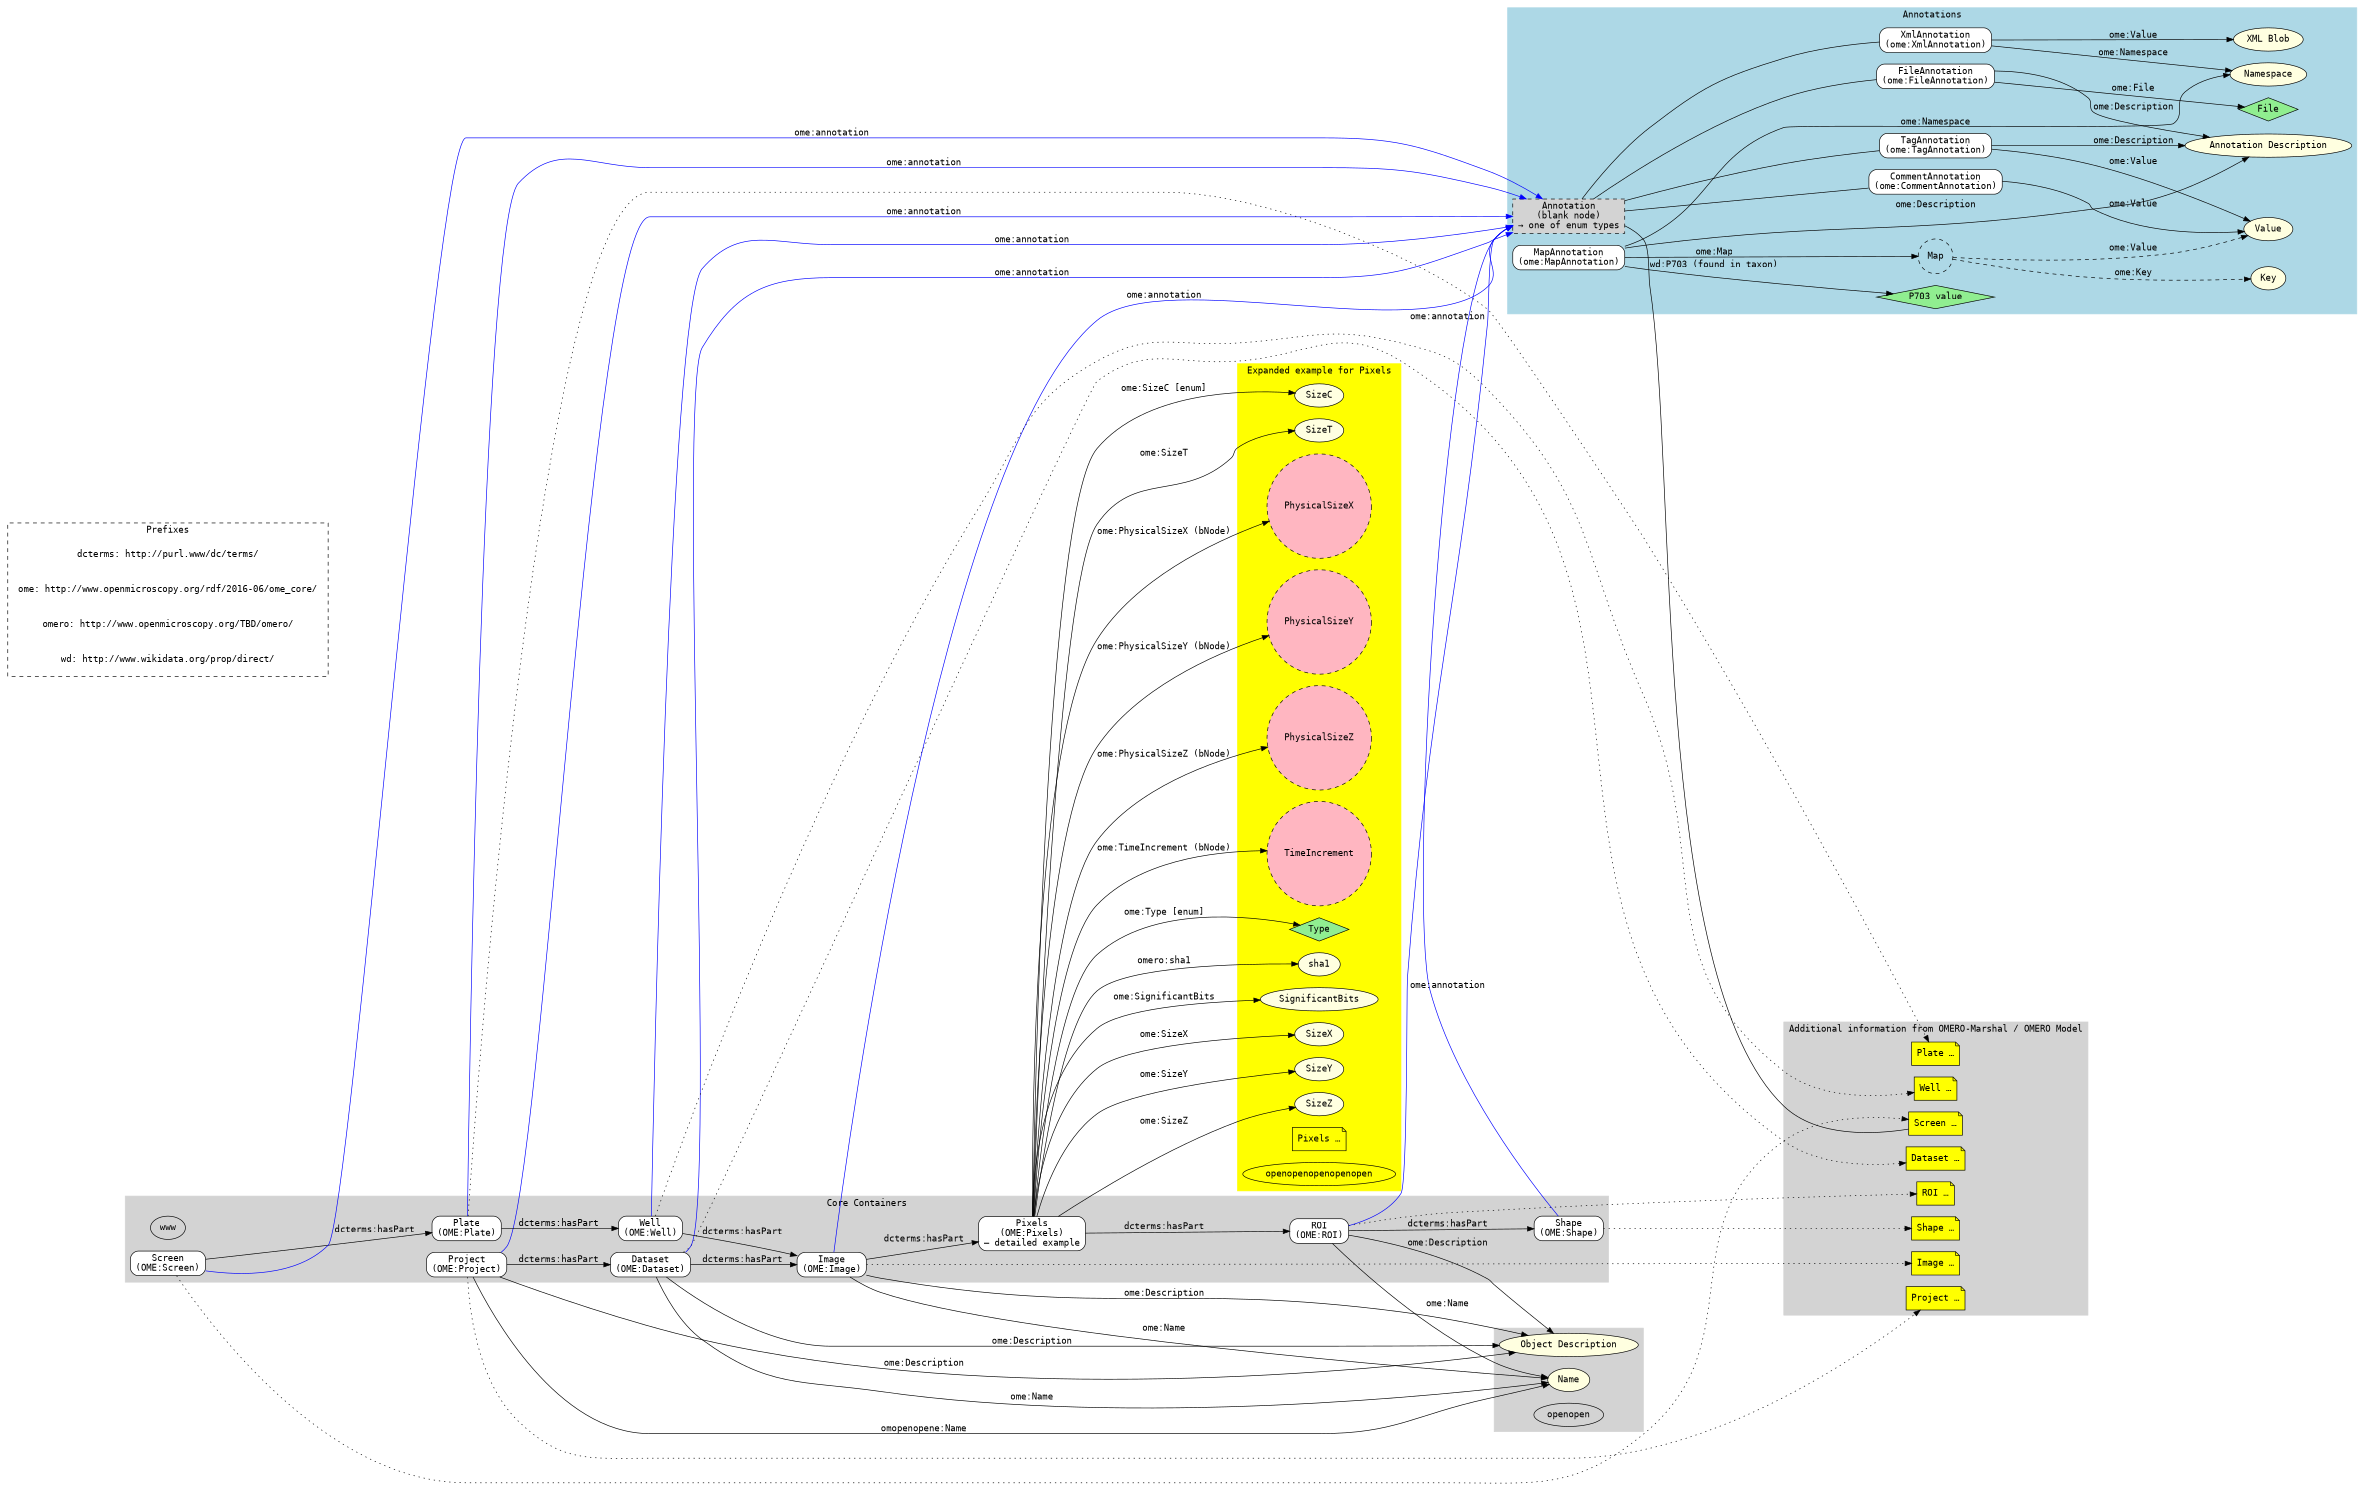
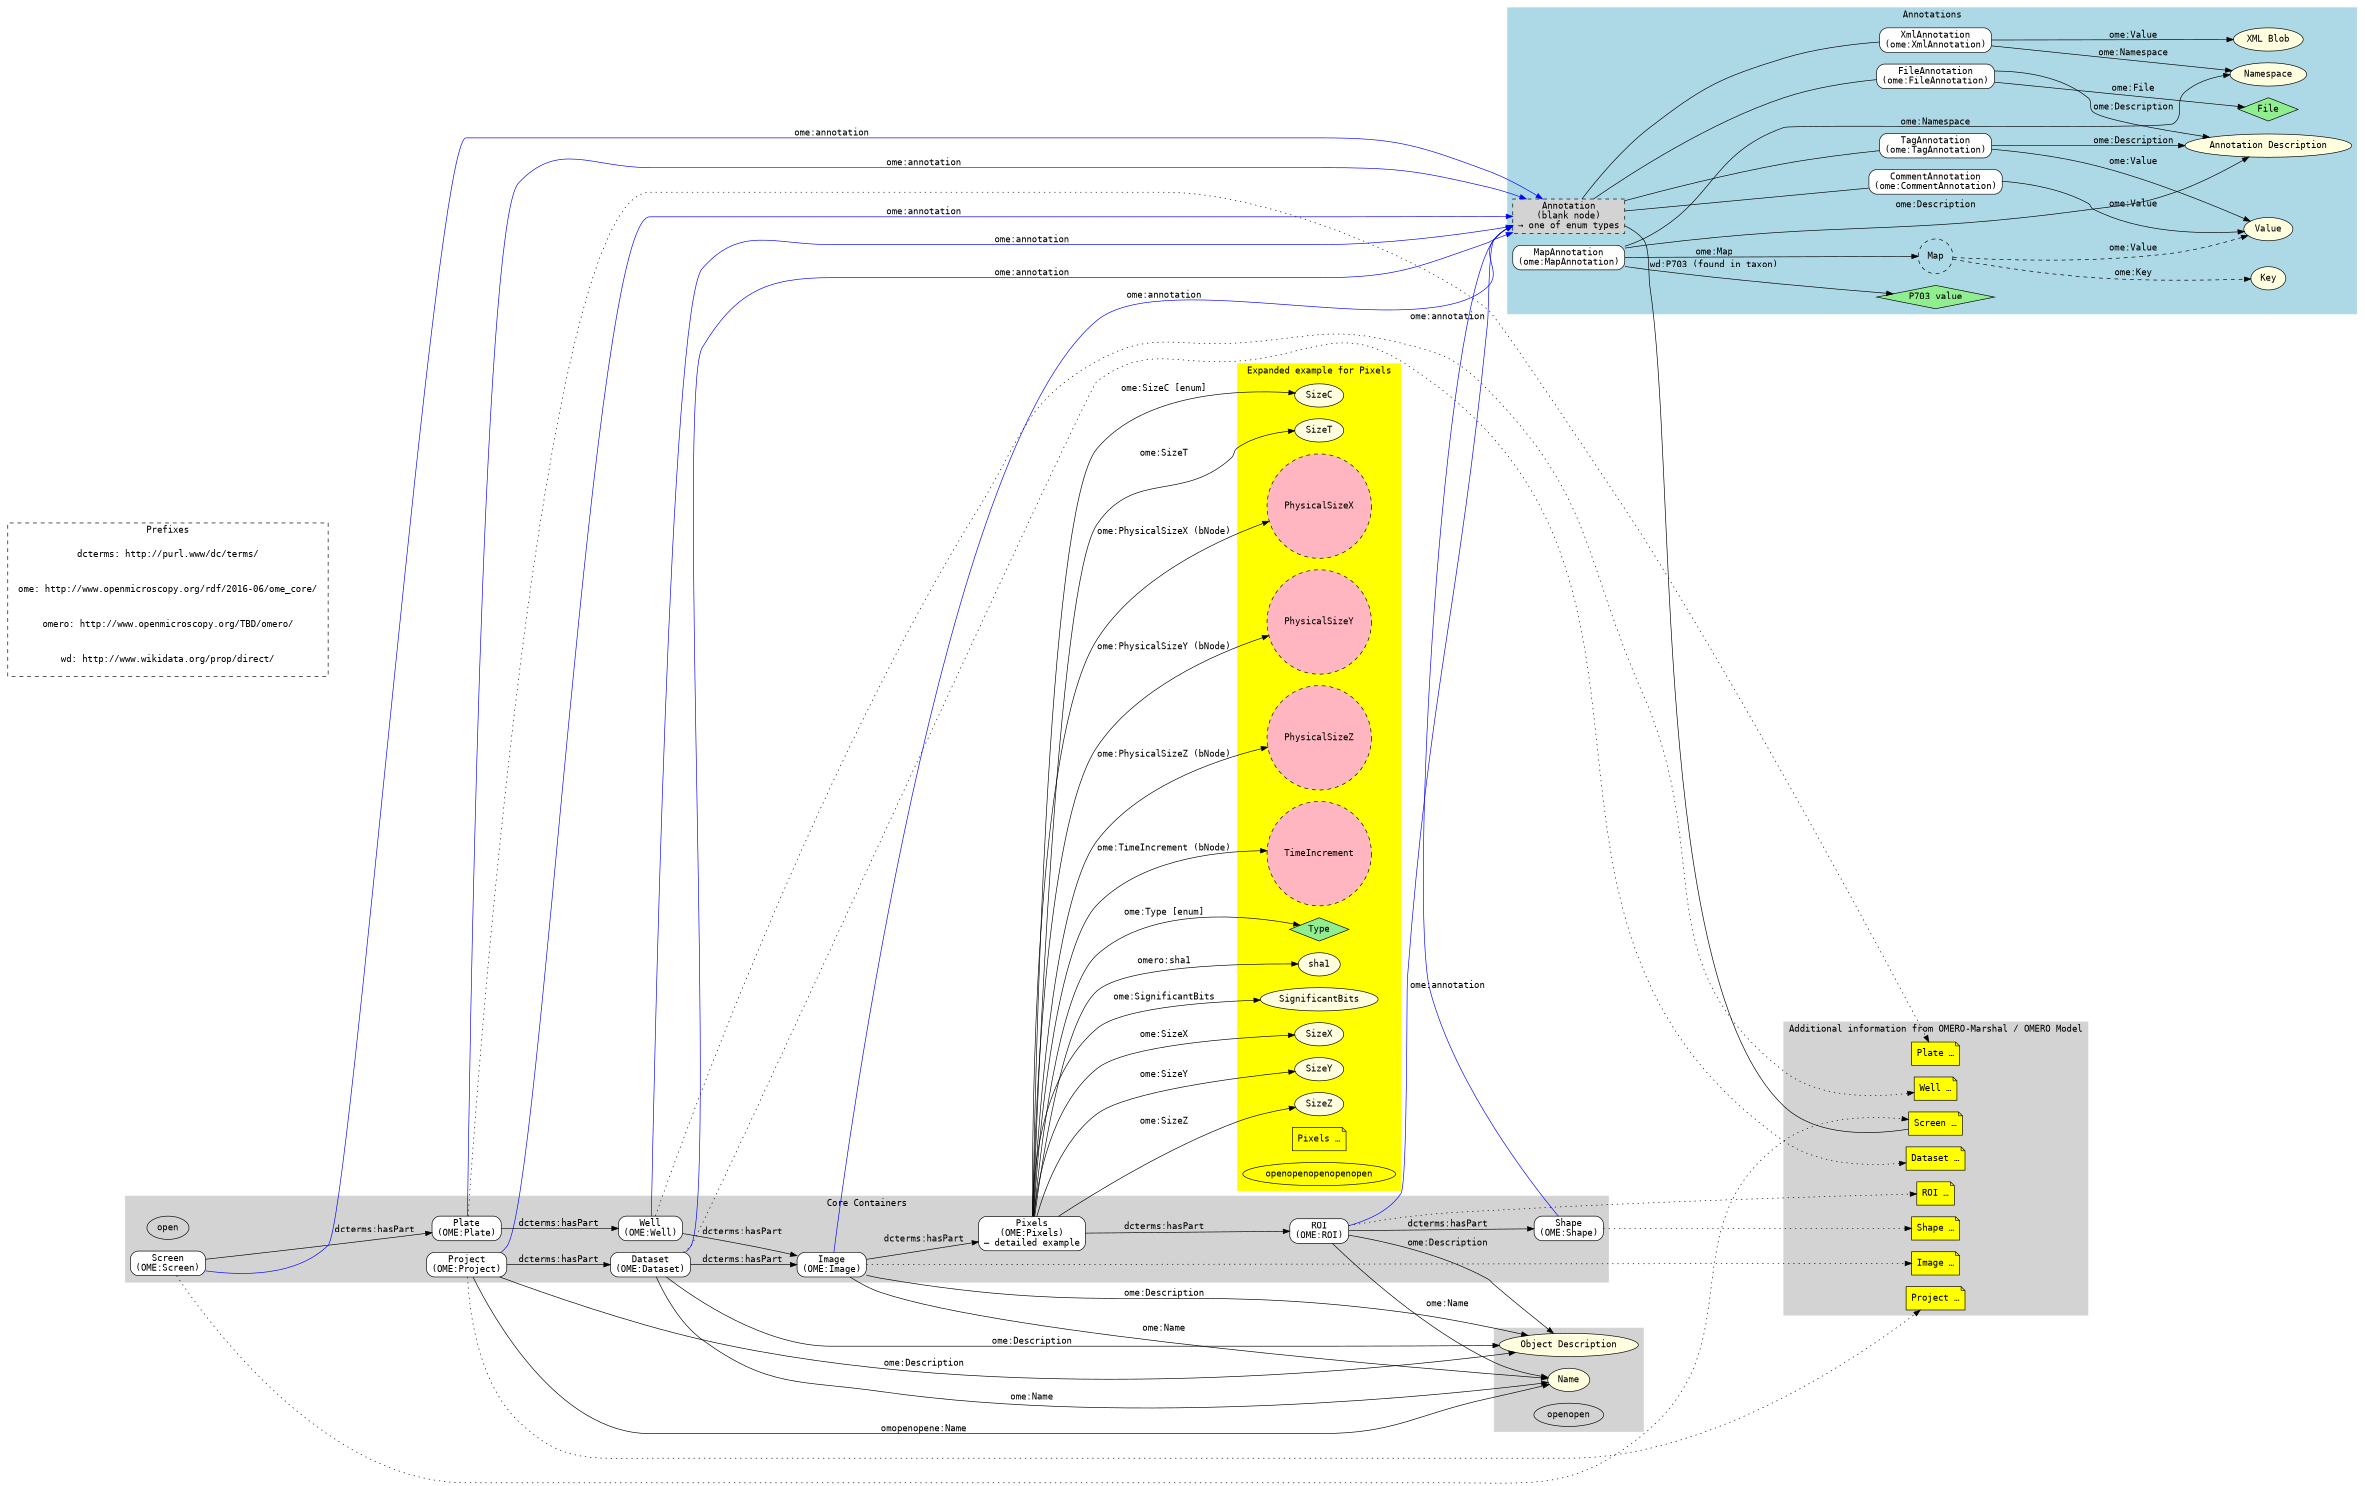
(168, 1228) -> (168, 1228)
